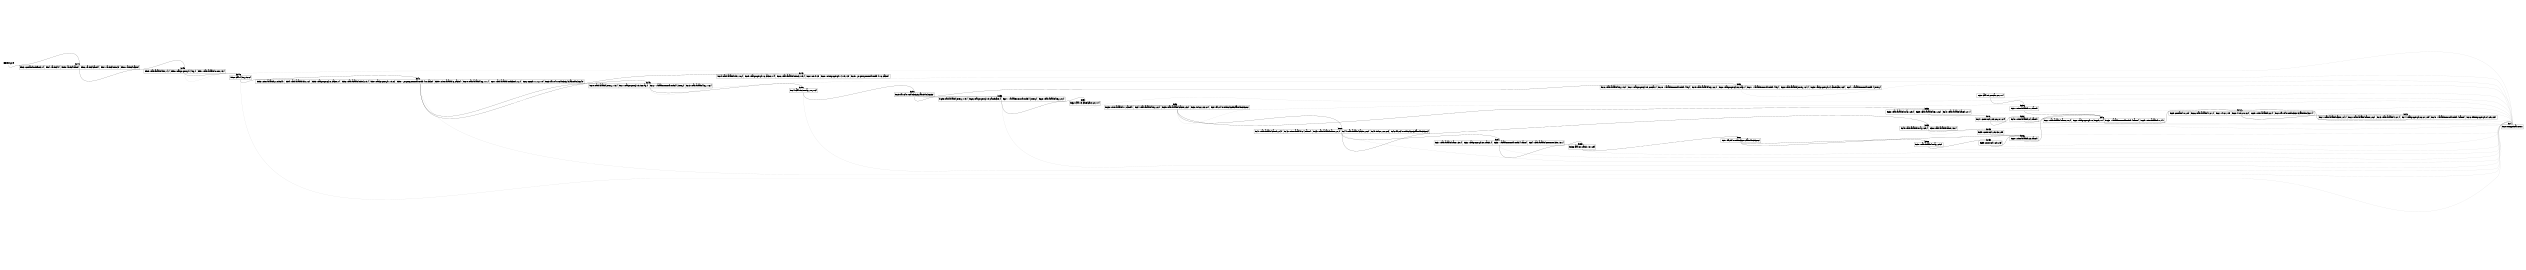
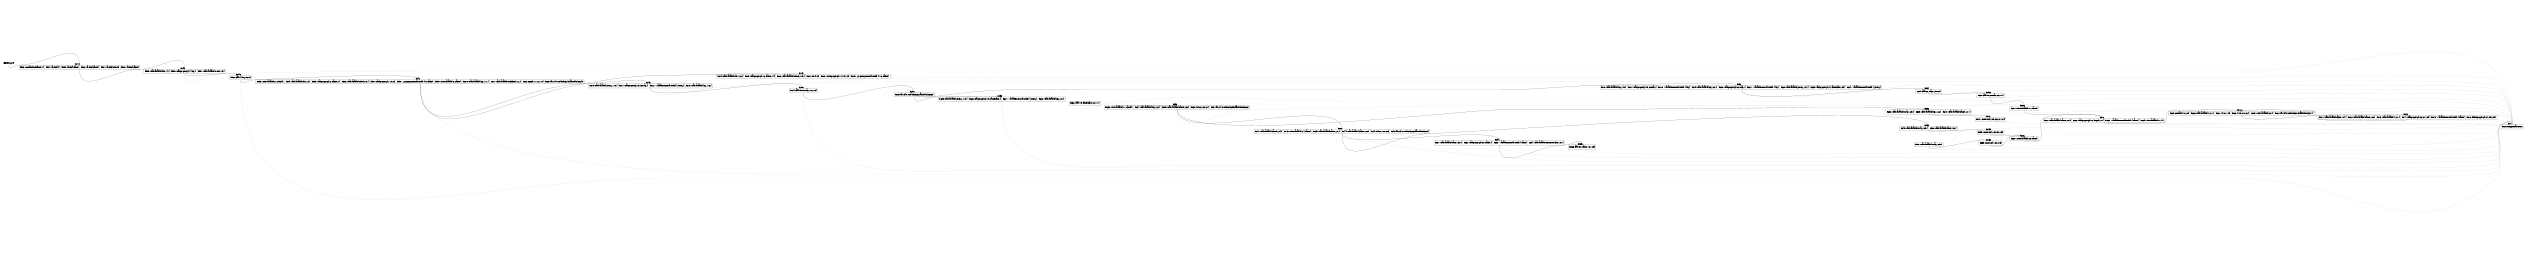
none -> (1929, 91)
(1040, 106) -> none
(2024, 119) -> none
(1741, 141) -> none
